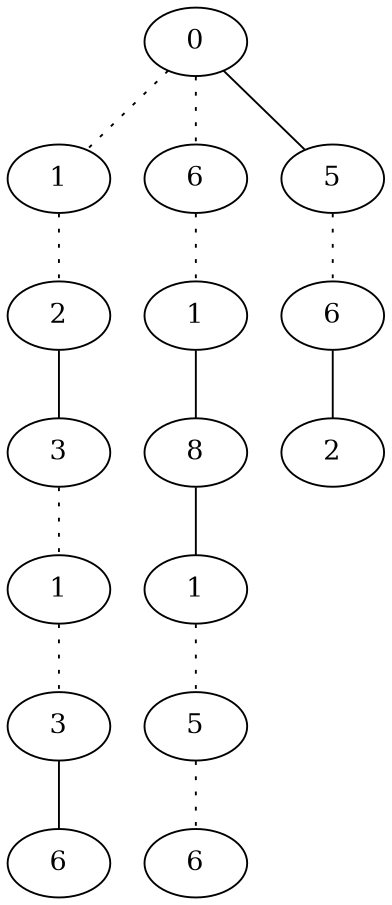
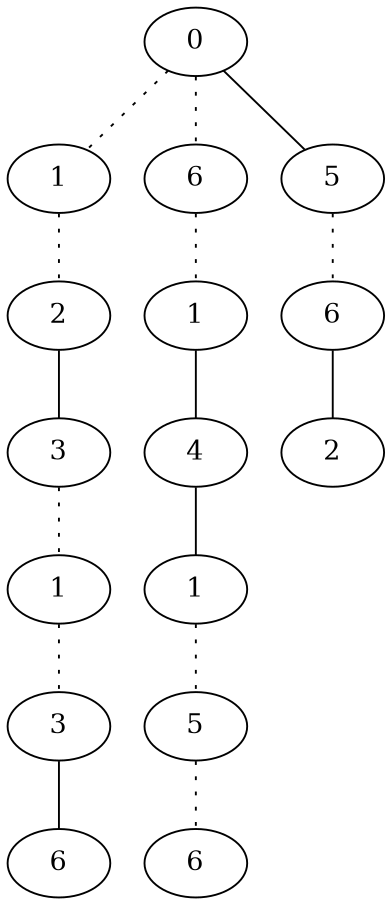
(196, 453) -> (196, 453)
